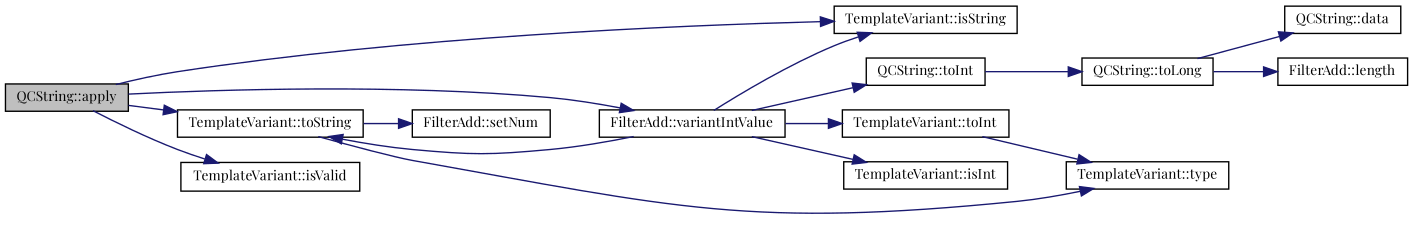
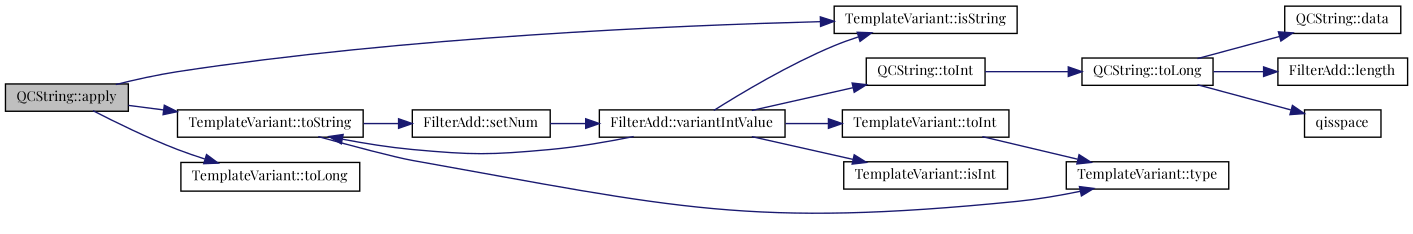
(375, 89) -> (568, 124)
none -> (1343, 124)
(270, 177) -> (270, 177)
